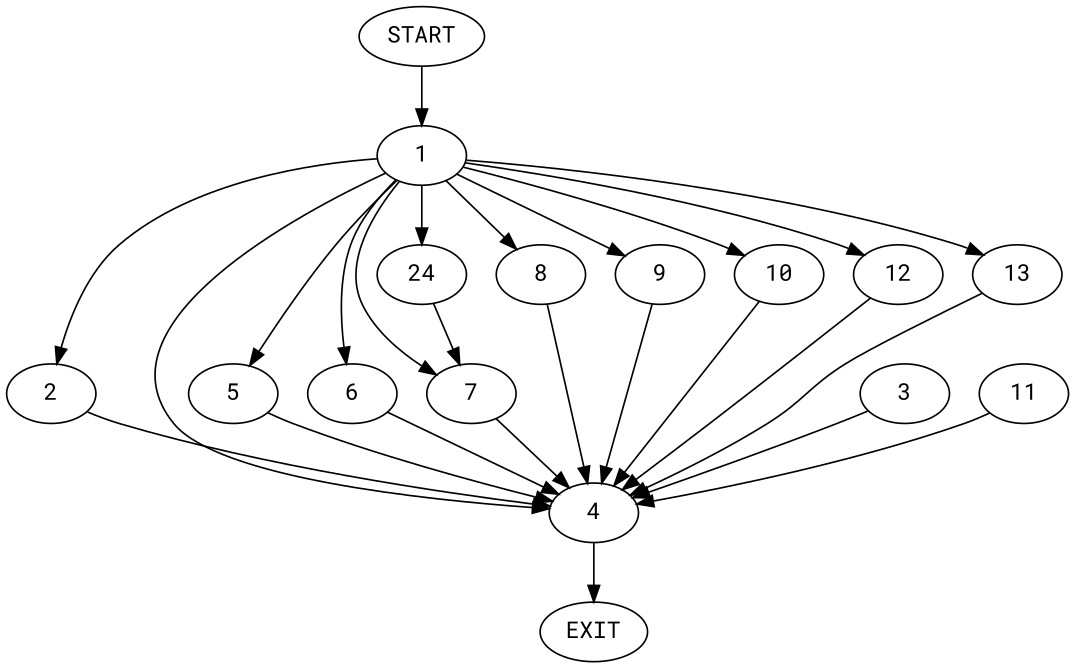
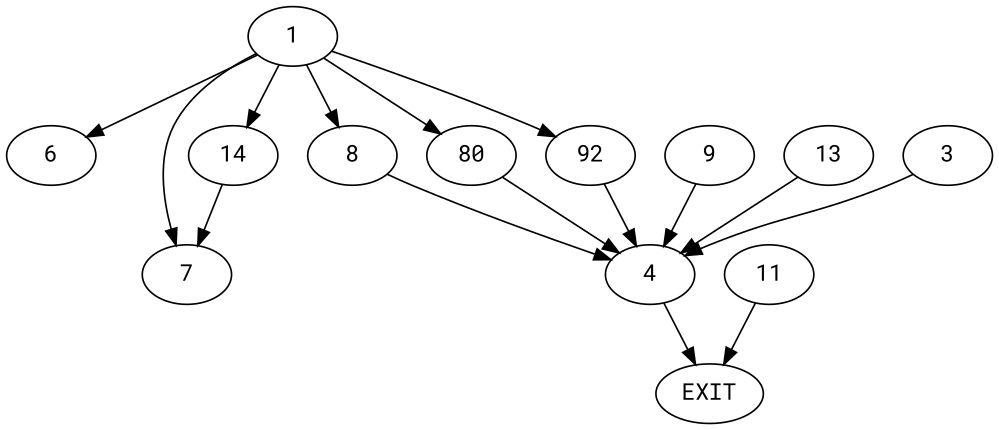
(422, 36) -> none
(719, 191) -> none
(533, 211) -> none
(422, 275) -> (233, 155)
(779, 275) -> (471, 155)
(898, 275) -> (591, 155)
(51, 394) -> none
(233, 394) -> none
(175, 425) -> none
(527, 447) -> none
(466, 450) -> none
(824, 465) -> (743, 326)
